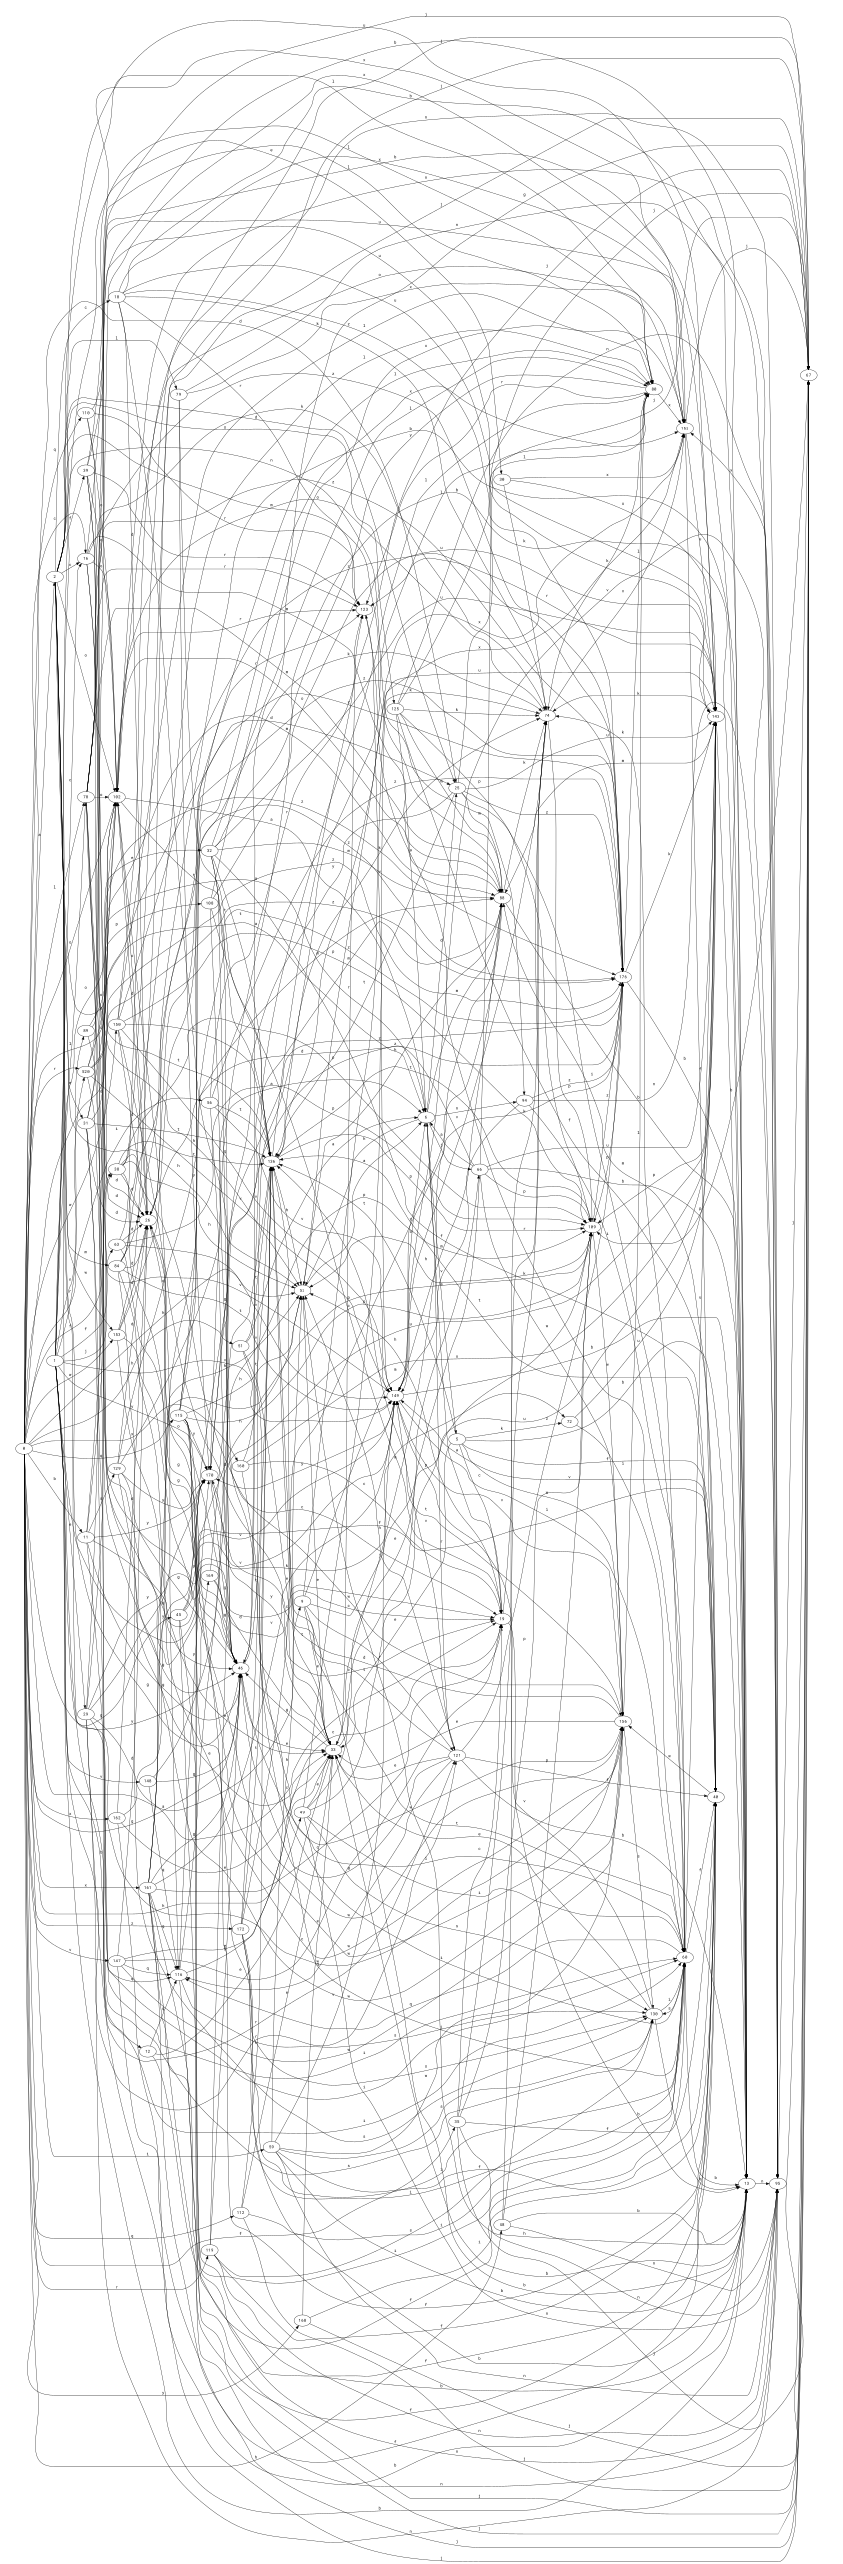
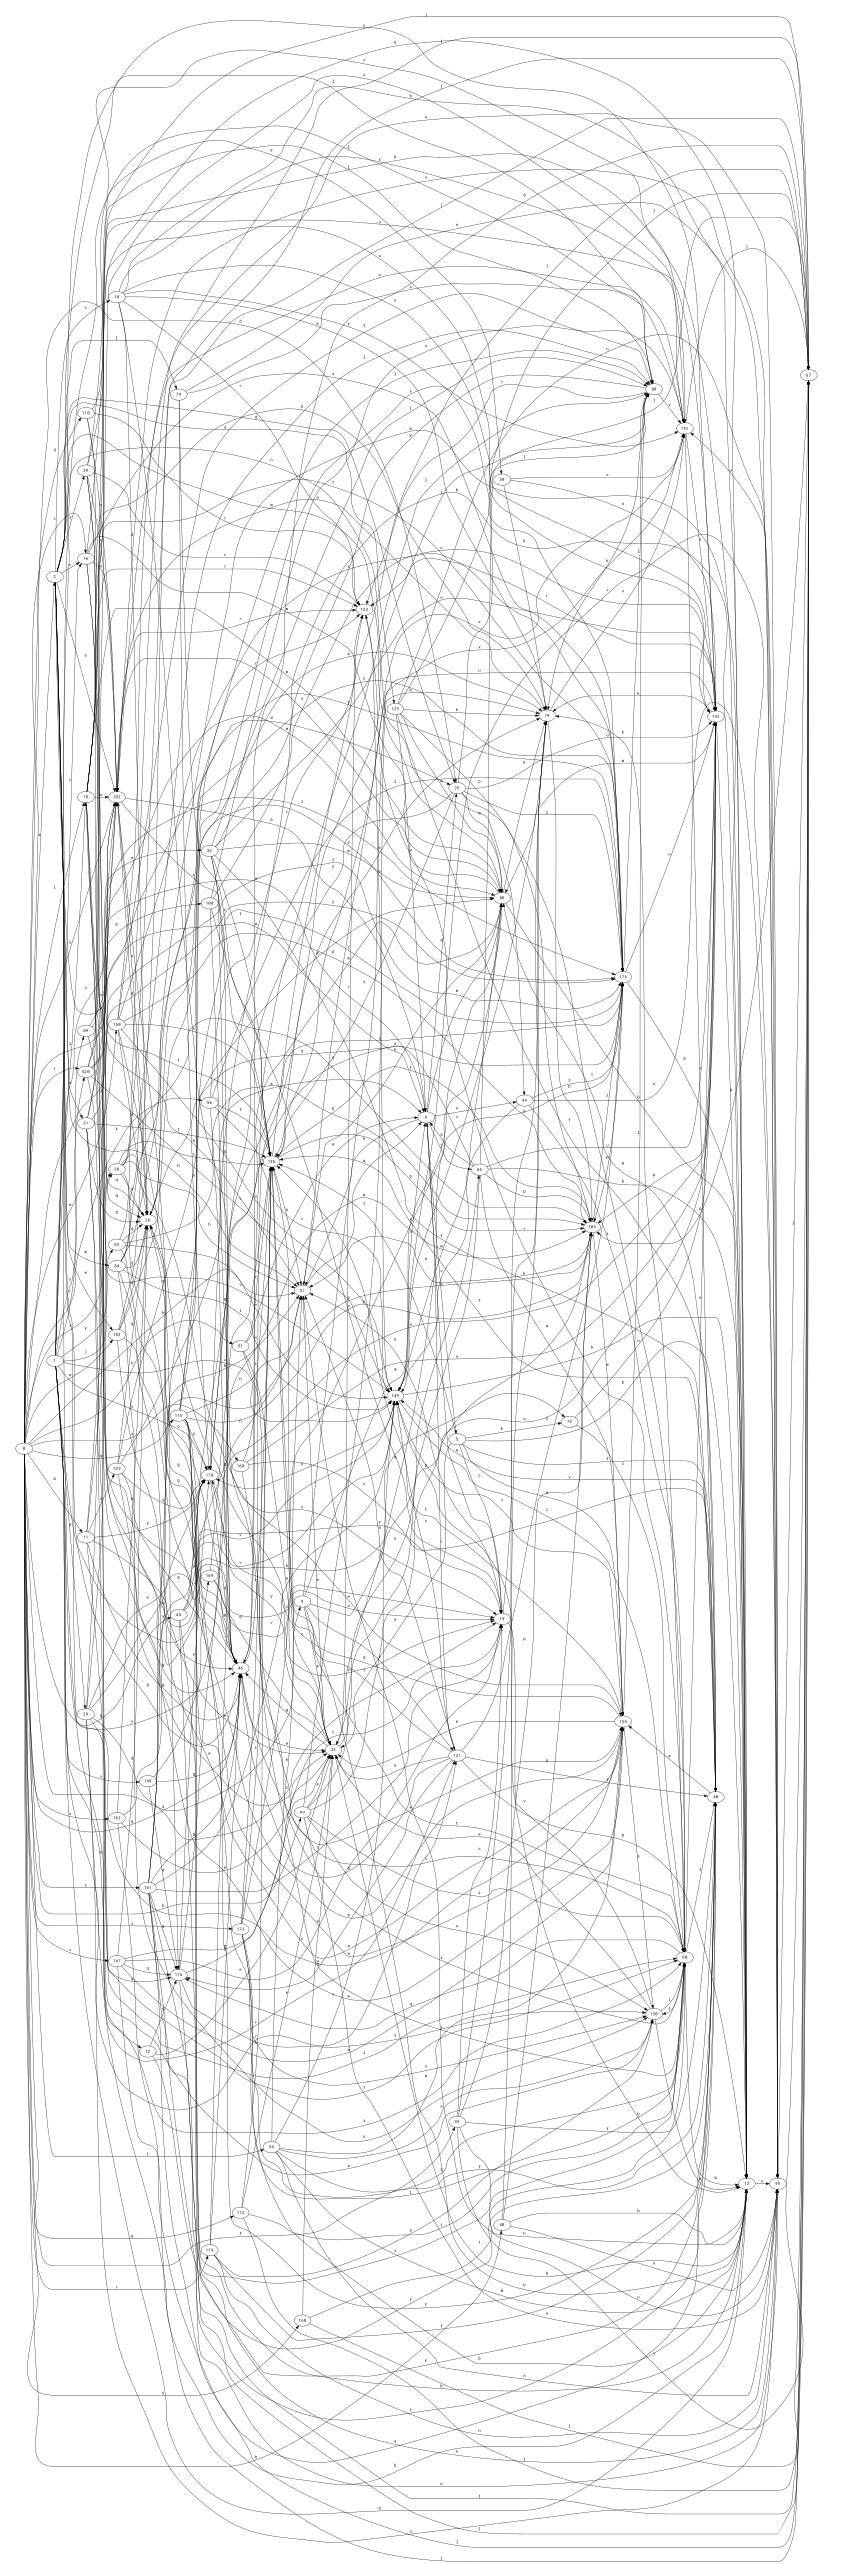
(670, 854) -> (670, 854)
